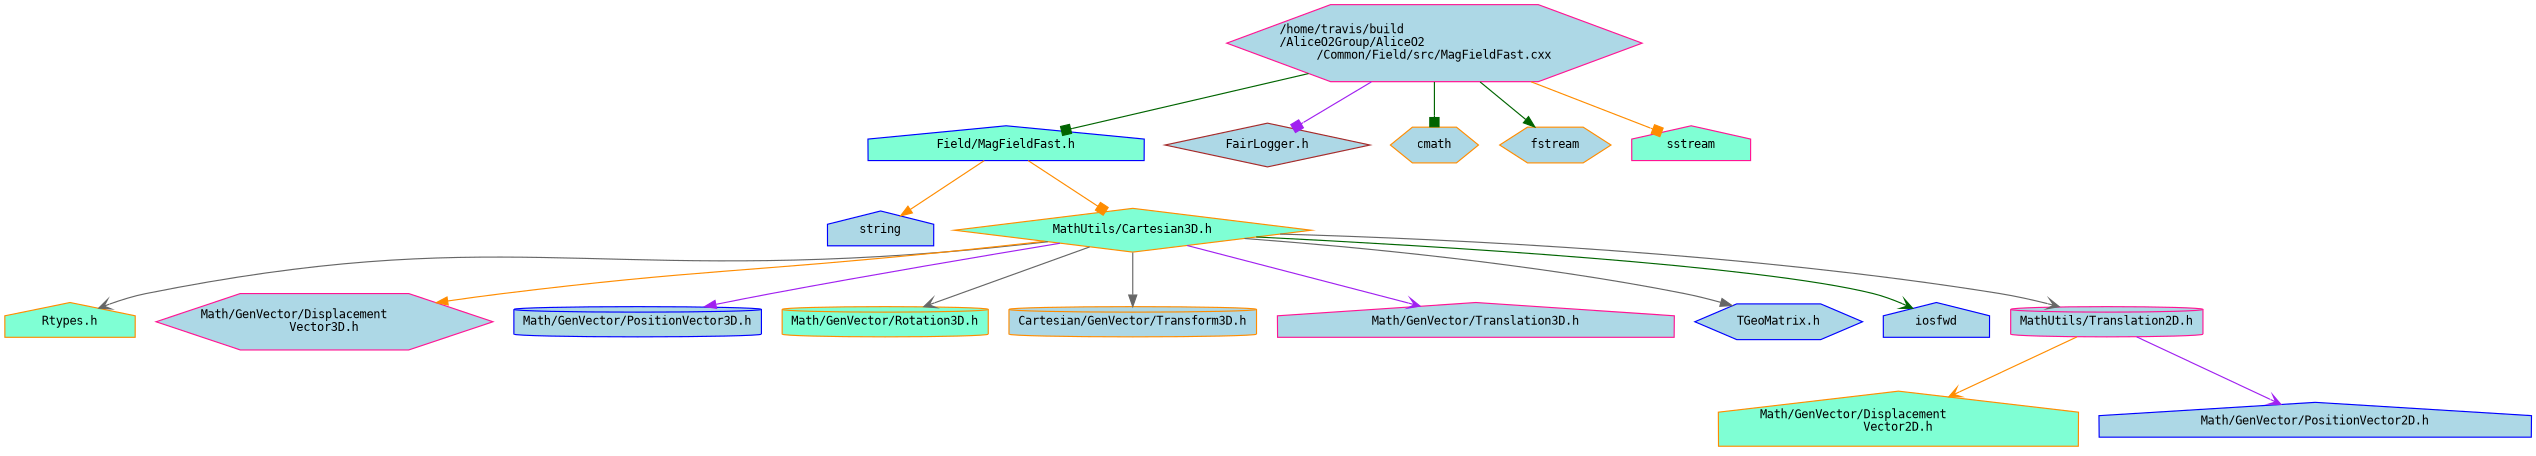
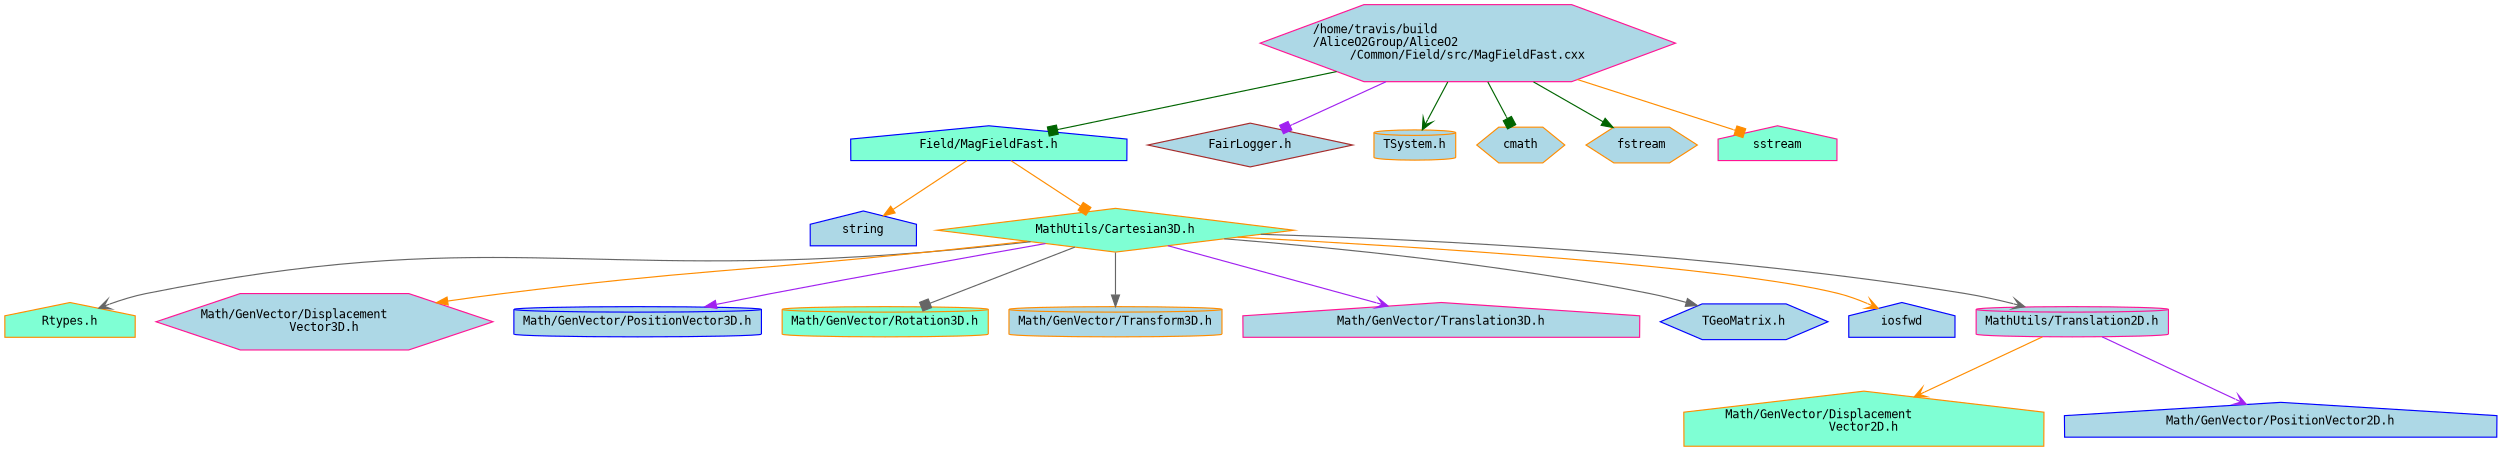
none -> (1415, 145)
(1581, 257) -> (1554, 258)
(1012, 275) -> (1003, 275)
(1133, 322) -> (1115, 322)
